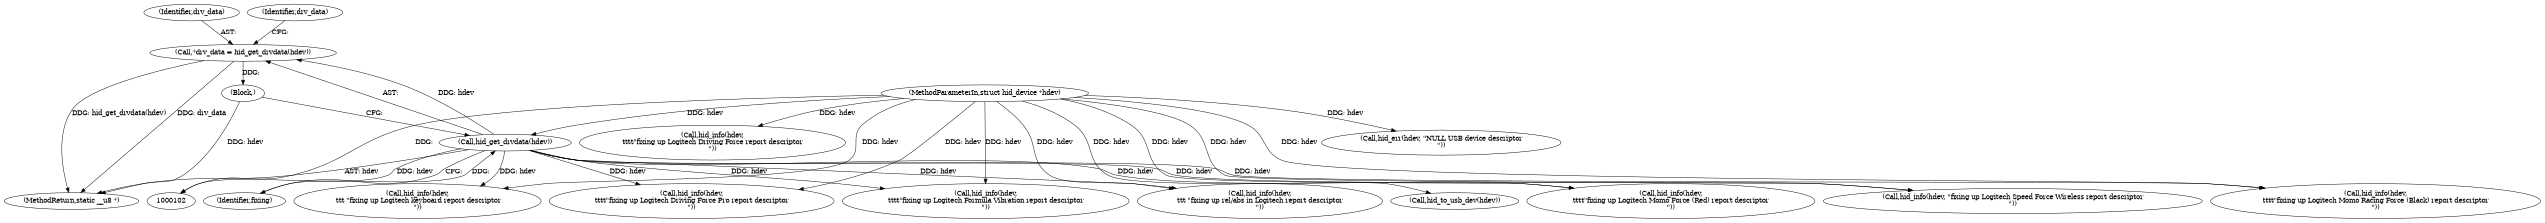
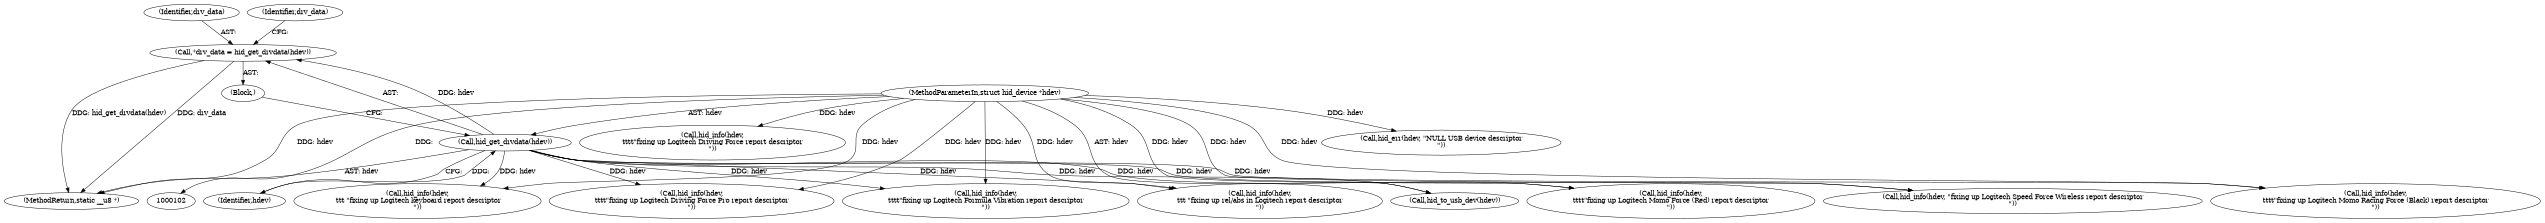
(252, 73) -> (252, 73)
(705, 113) -> (705, 113)
(1111, 143) -> (1111, 143)
(189, 171) -> (481, 103)
(289, 180) -> (978, 169)
(244, 201) -> (244, 201)
